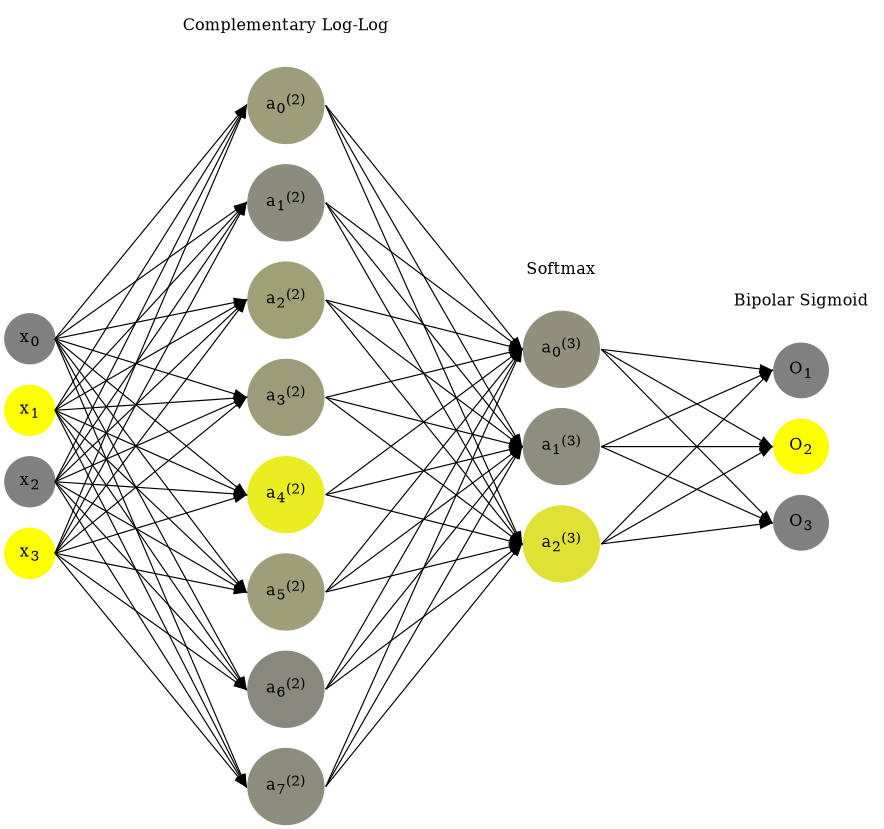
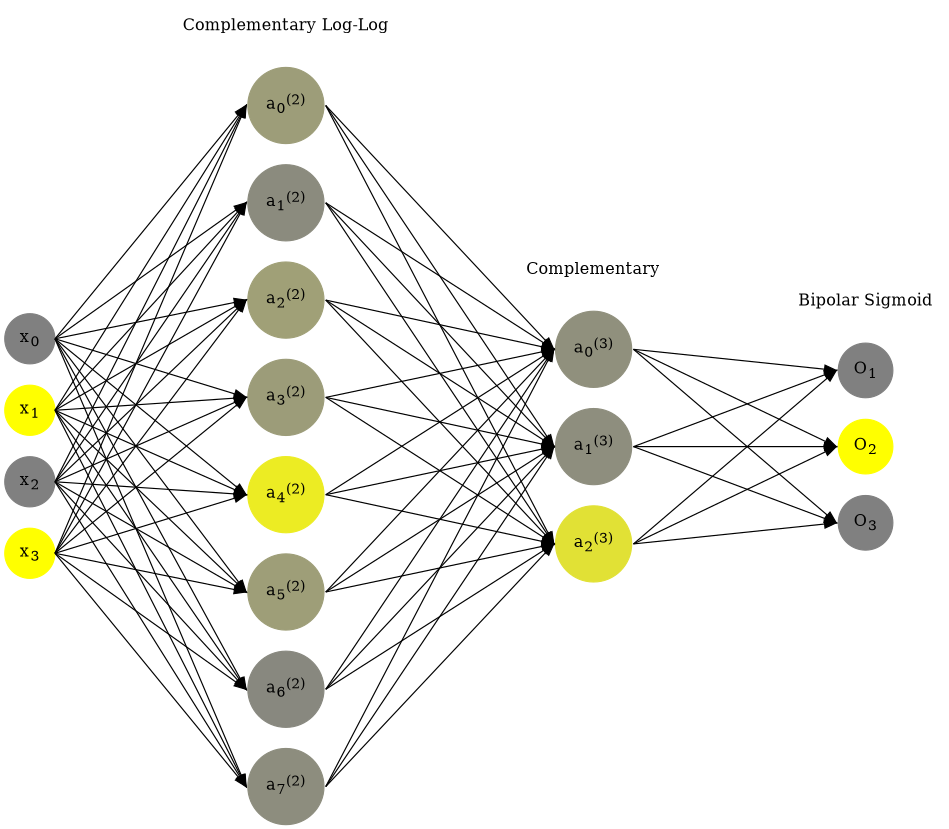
(561, 270) -> (594, 270)
